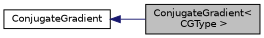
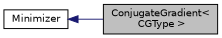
(57, 19) -> (36, 19)
